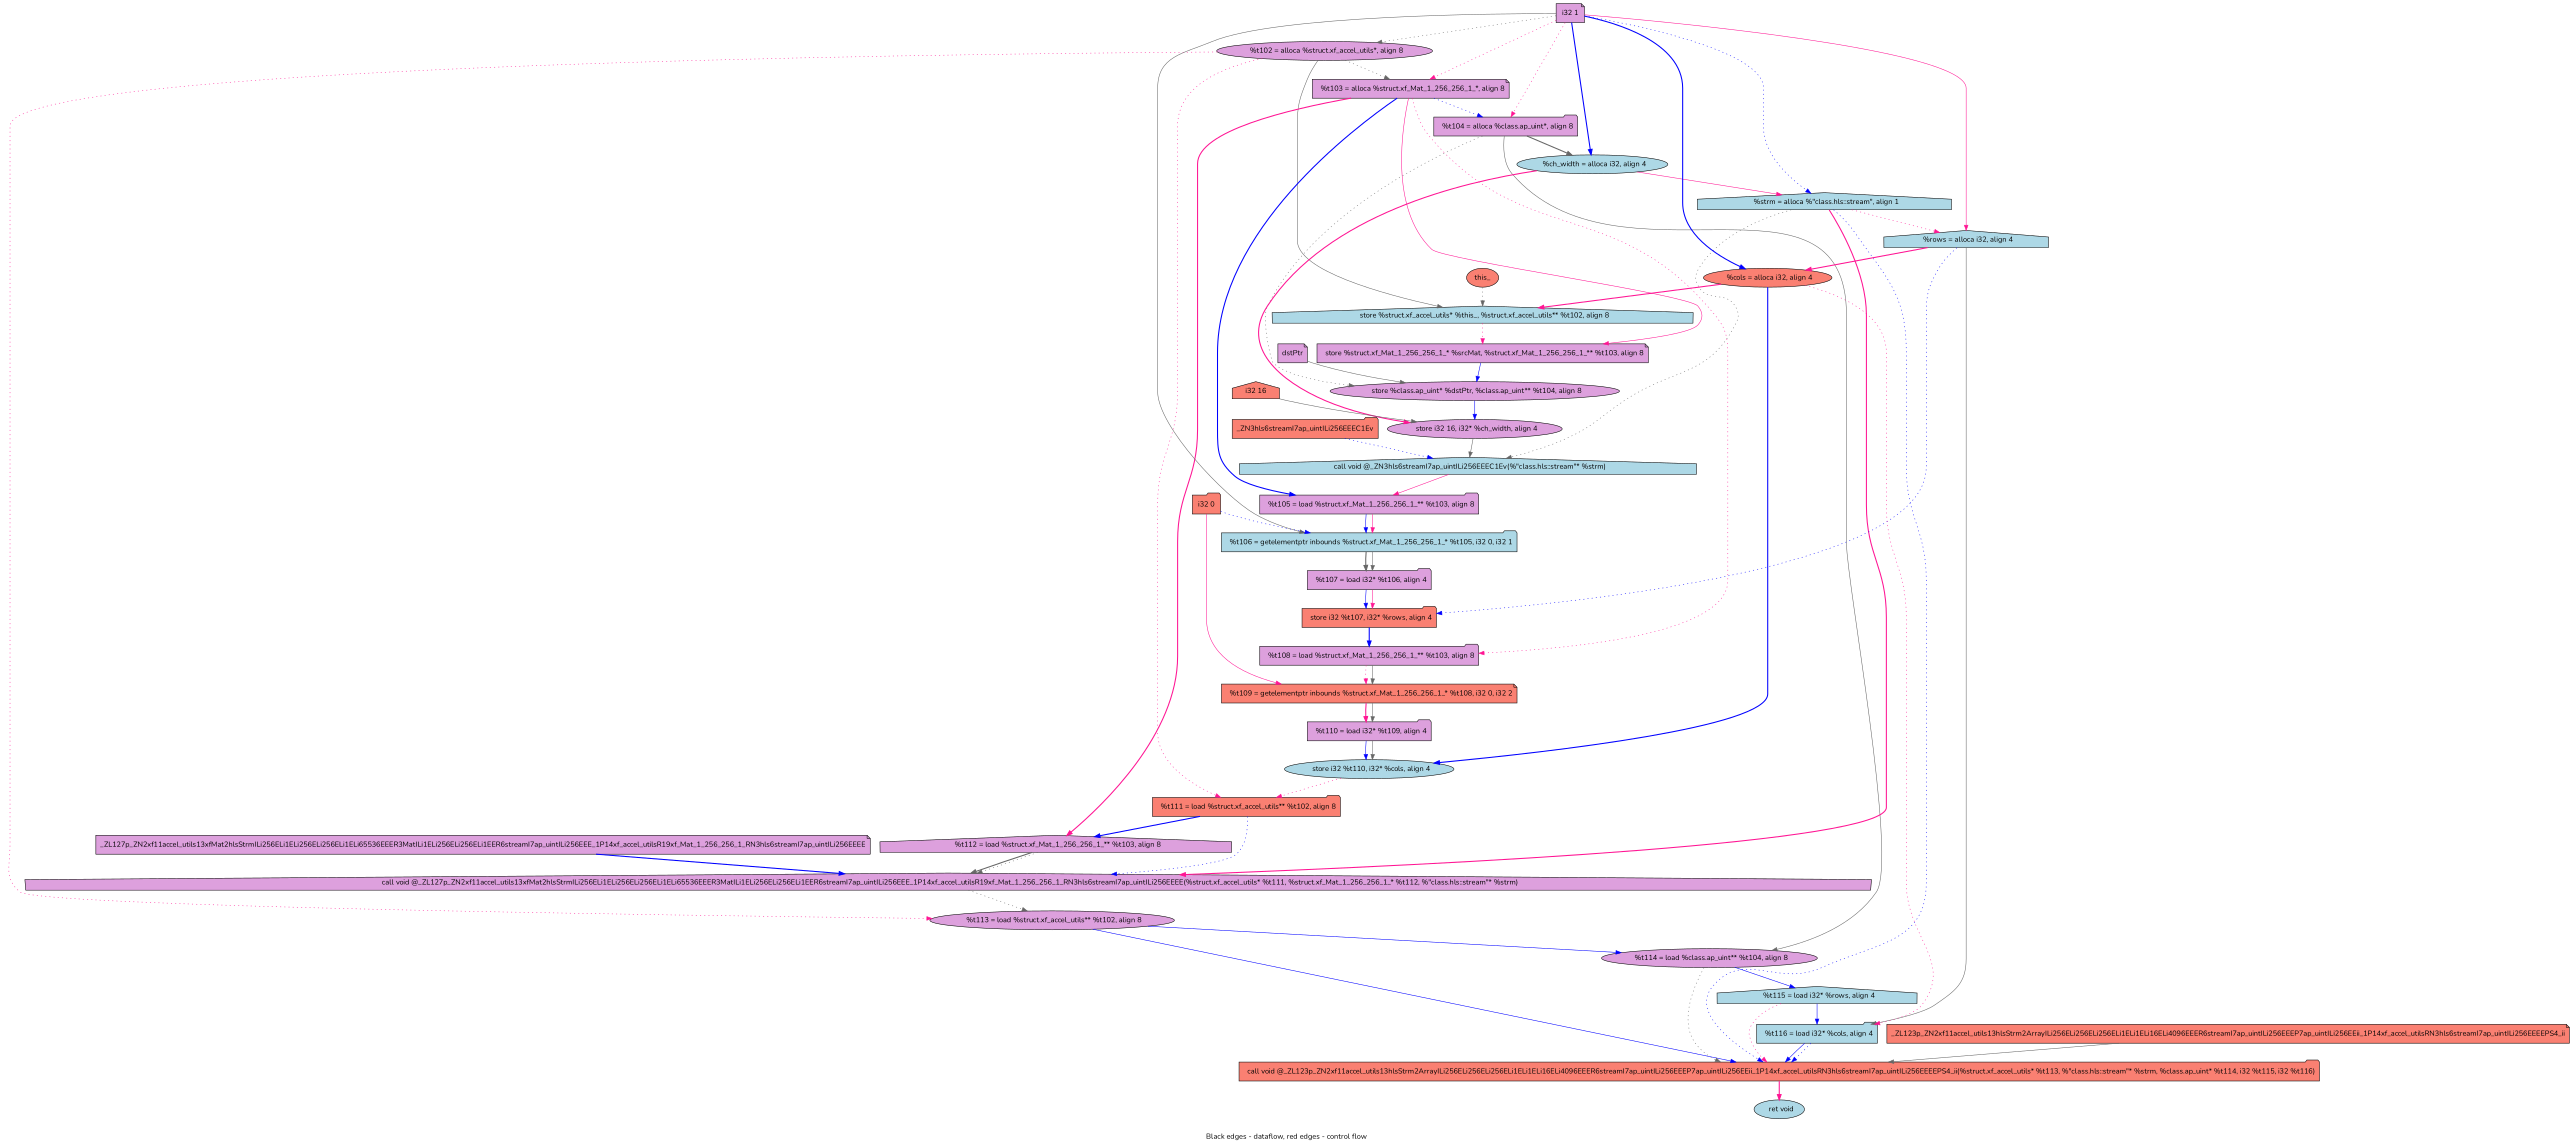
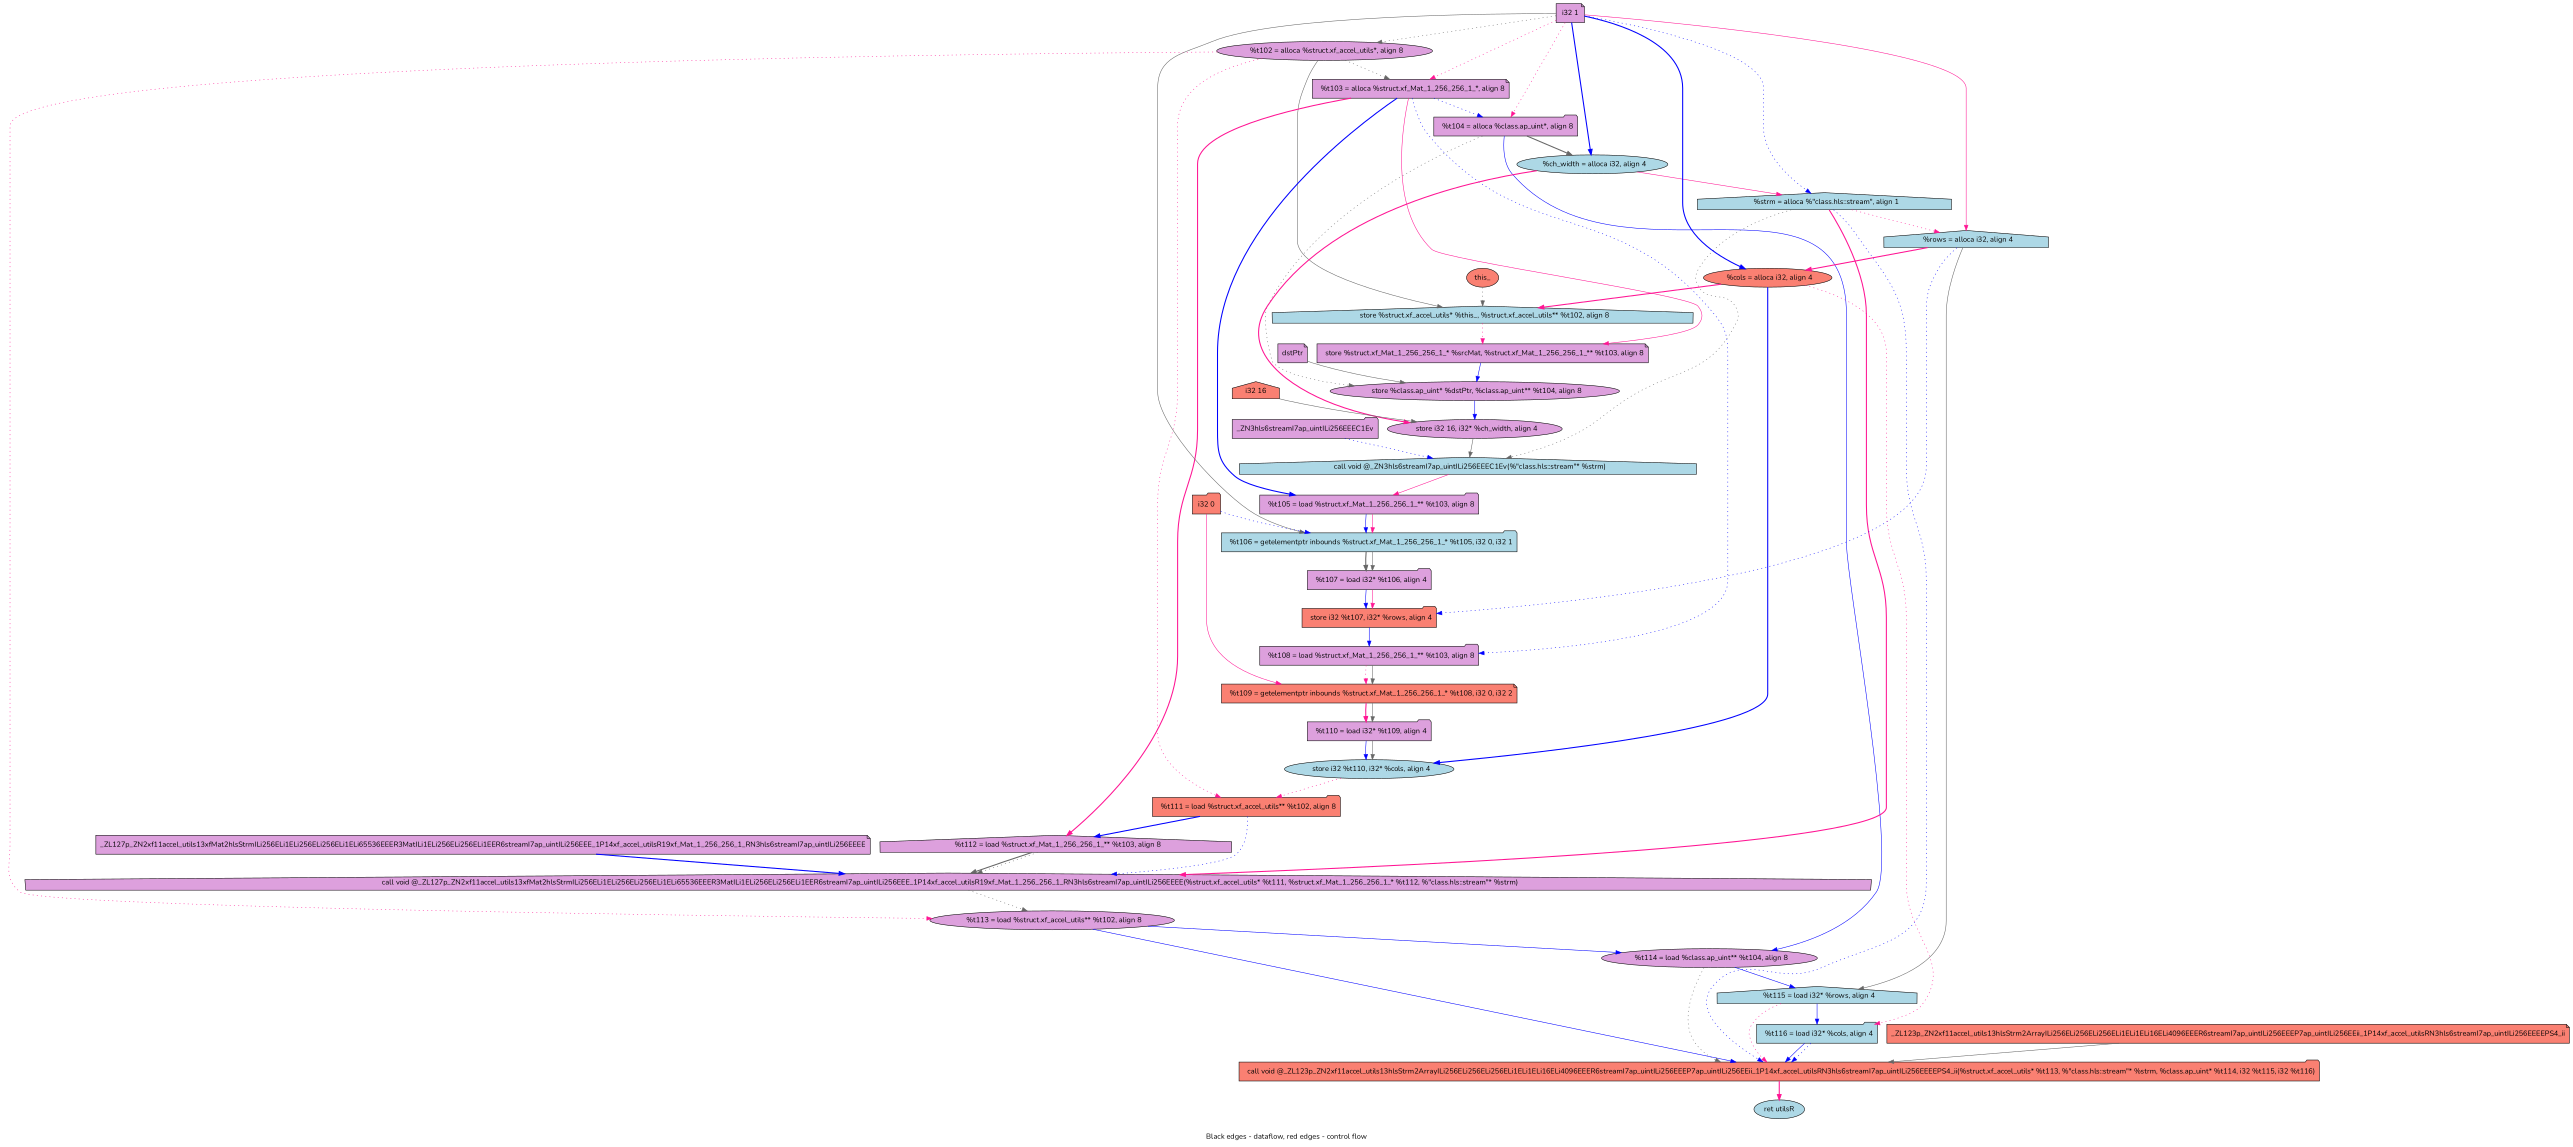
(1728, 387) -> (1728, 387)
(1305, 429) -> (1305, 429)
(1846, 444) -> (1846, 444)
(1369, 634) -> (1369, 634)
(1966, 664) -> (1946, 640)
(1779, 1109) -> (1779, 1109)
